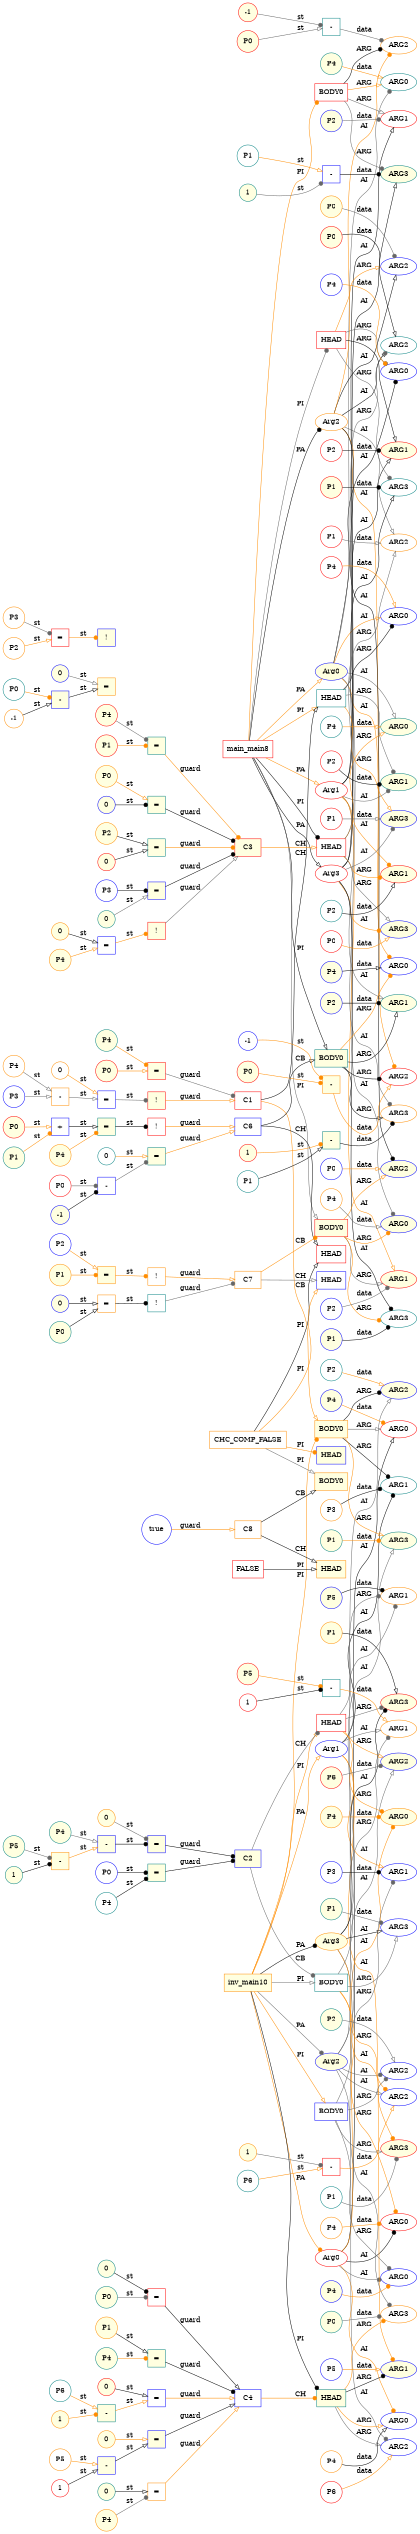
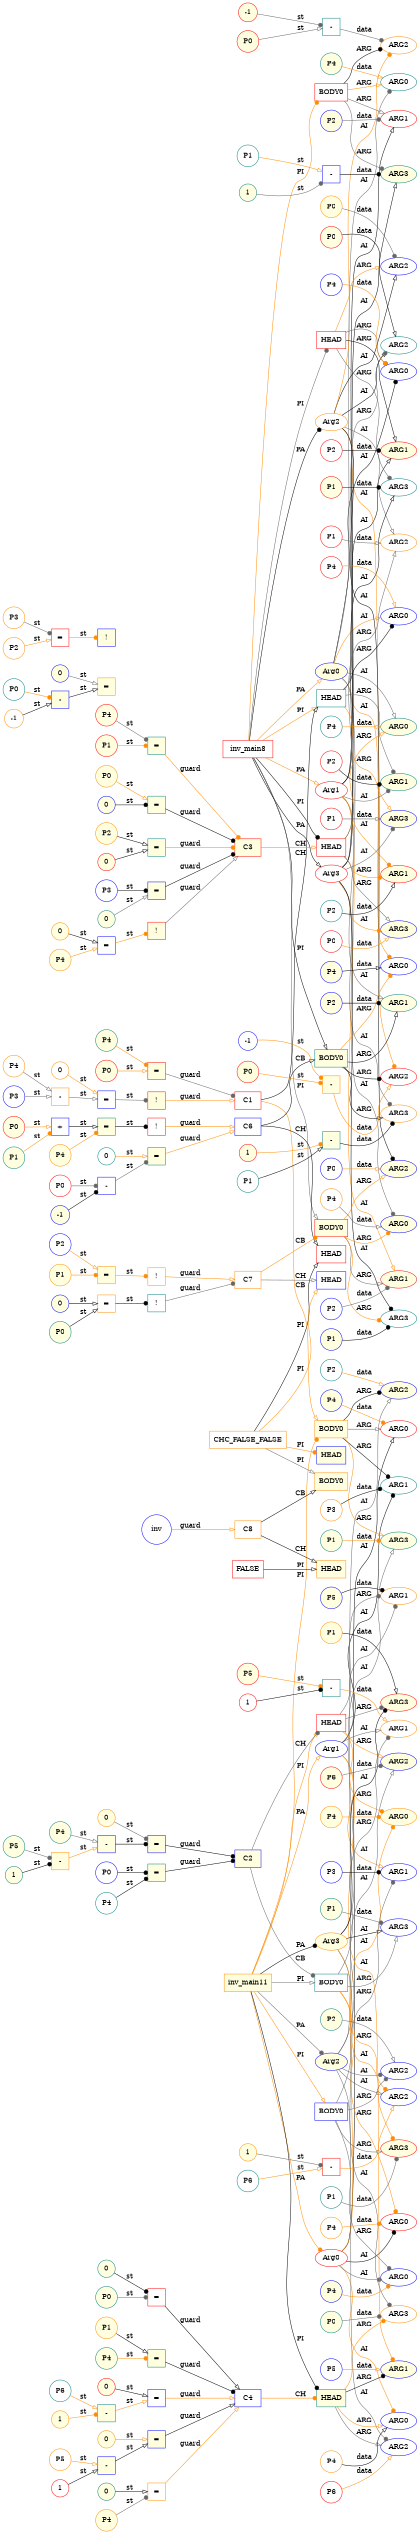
(248, 749) -> (248, 749)
(248, 1440) -> (248, 1440)
(157, 1530) -> (157, 1530)
(248, 1983) -> (248, 1983)
